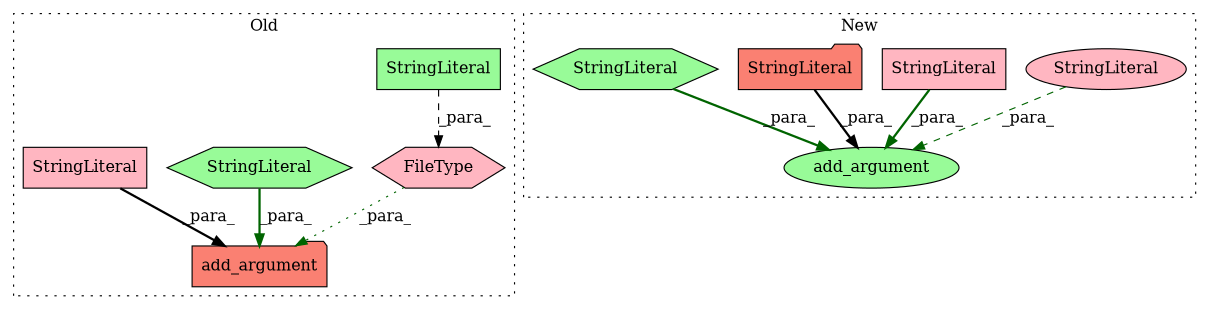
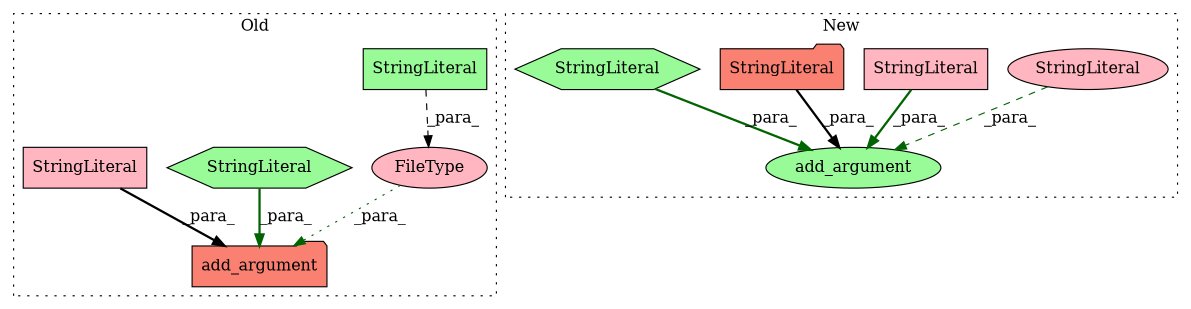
(439, 168) -> (430, 168)
